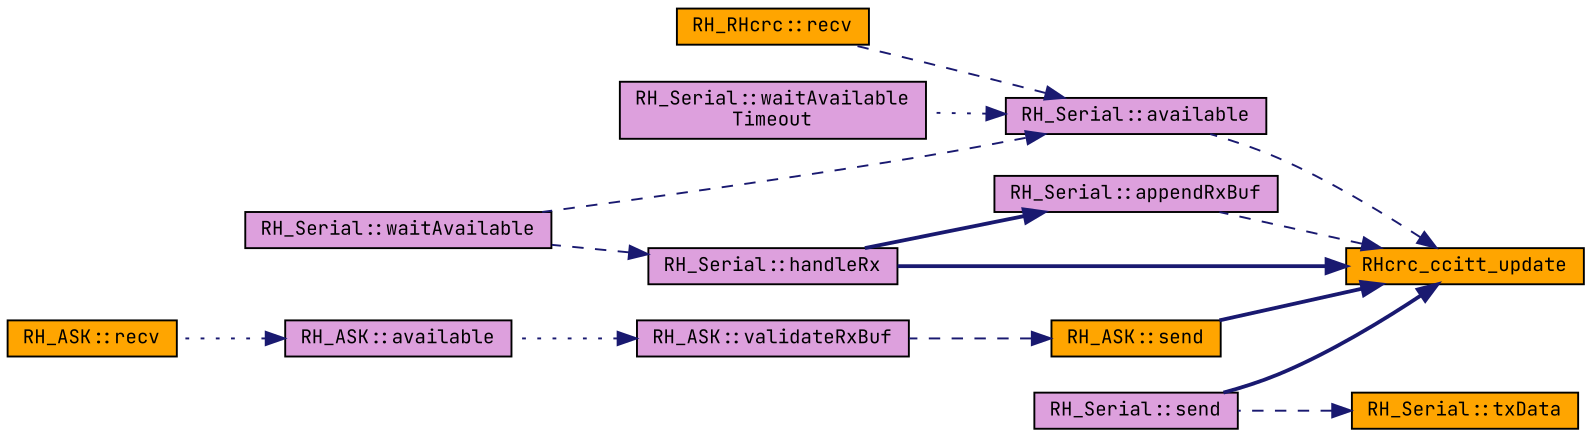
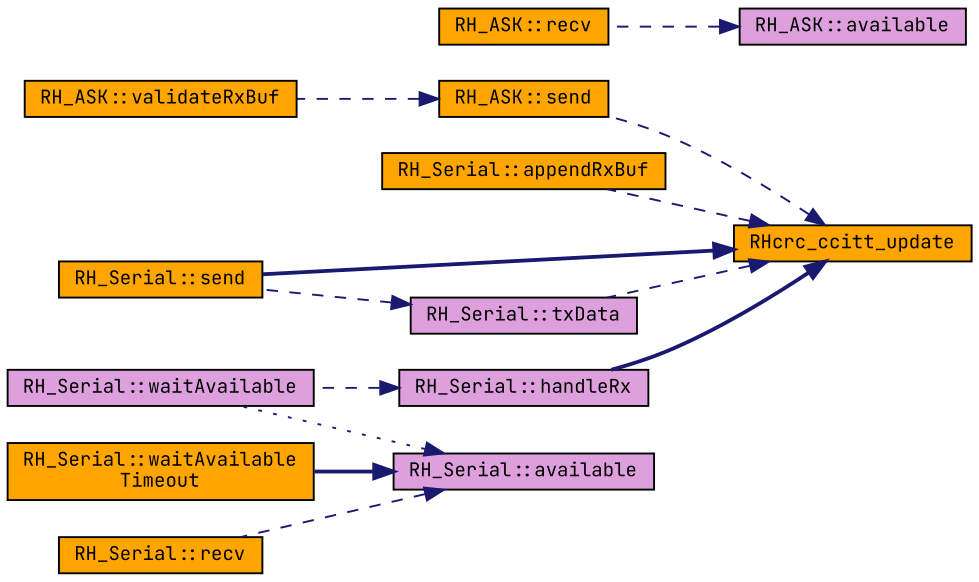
(773, 27) -> (161, 555)
(773, 110) -> (161, 472)
(956, 113) -> (344, 472)
(784, 178) -> (333, 427)
(1319, 178) -> (678, 282)
(1136, 194) -> (524, 171)
(945, 232) -> none
(1291, 305) -> (713, 157)
(221, 338) -> (664, 27)
(564, 338) -> none
(773, 338) -> (161, 99)
(1136, 411) -> (161, 280)
(1465, 411) -> (524, 316)
